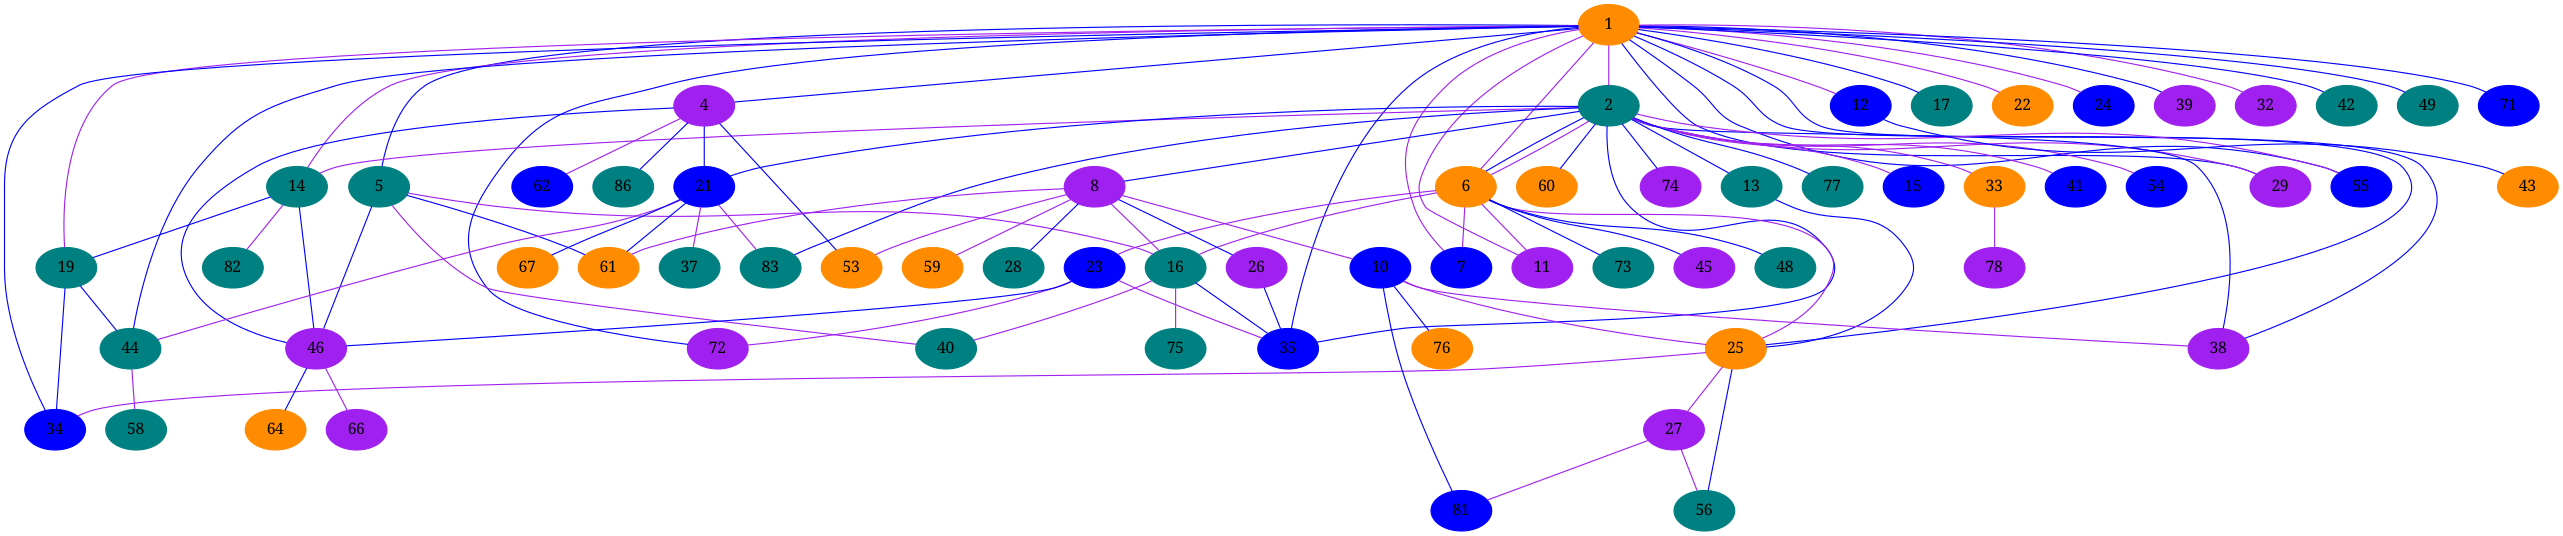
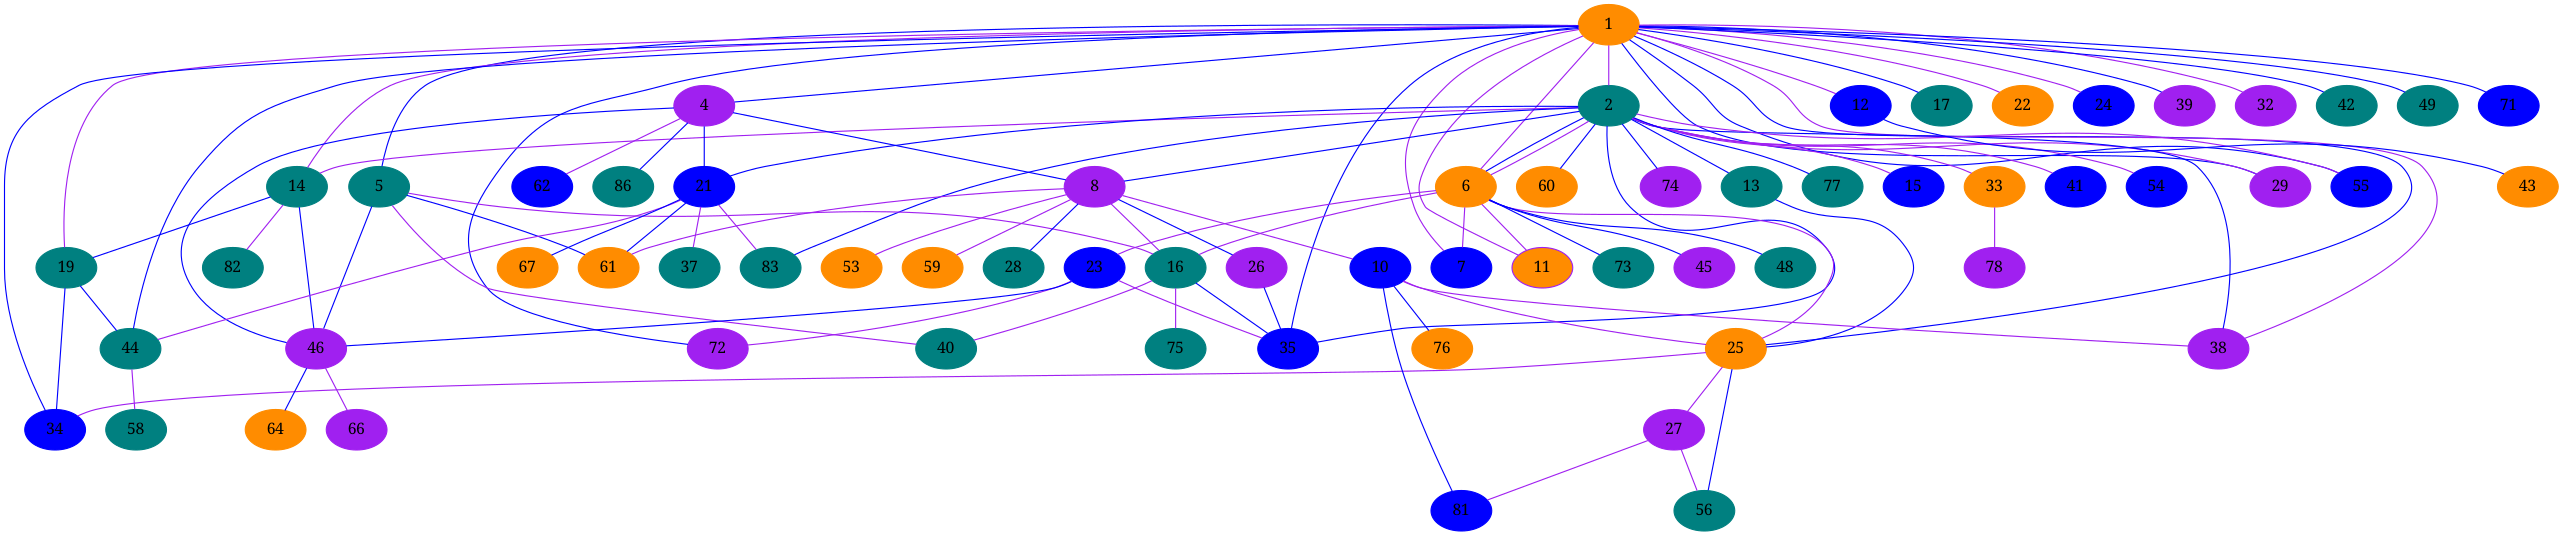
(2404, 159) -> (2404, 159)
(778, 187) -> (874, 141)
(1542, 268) -> (1542, 268)
